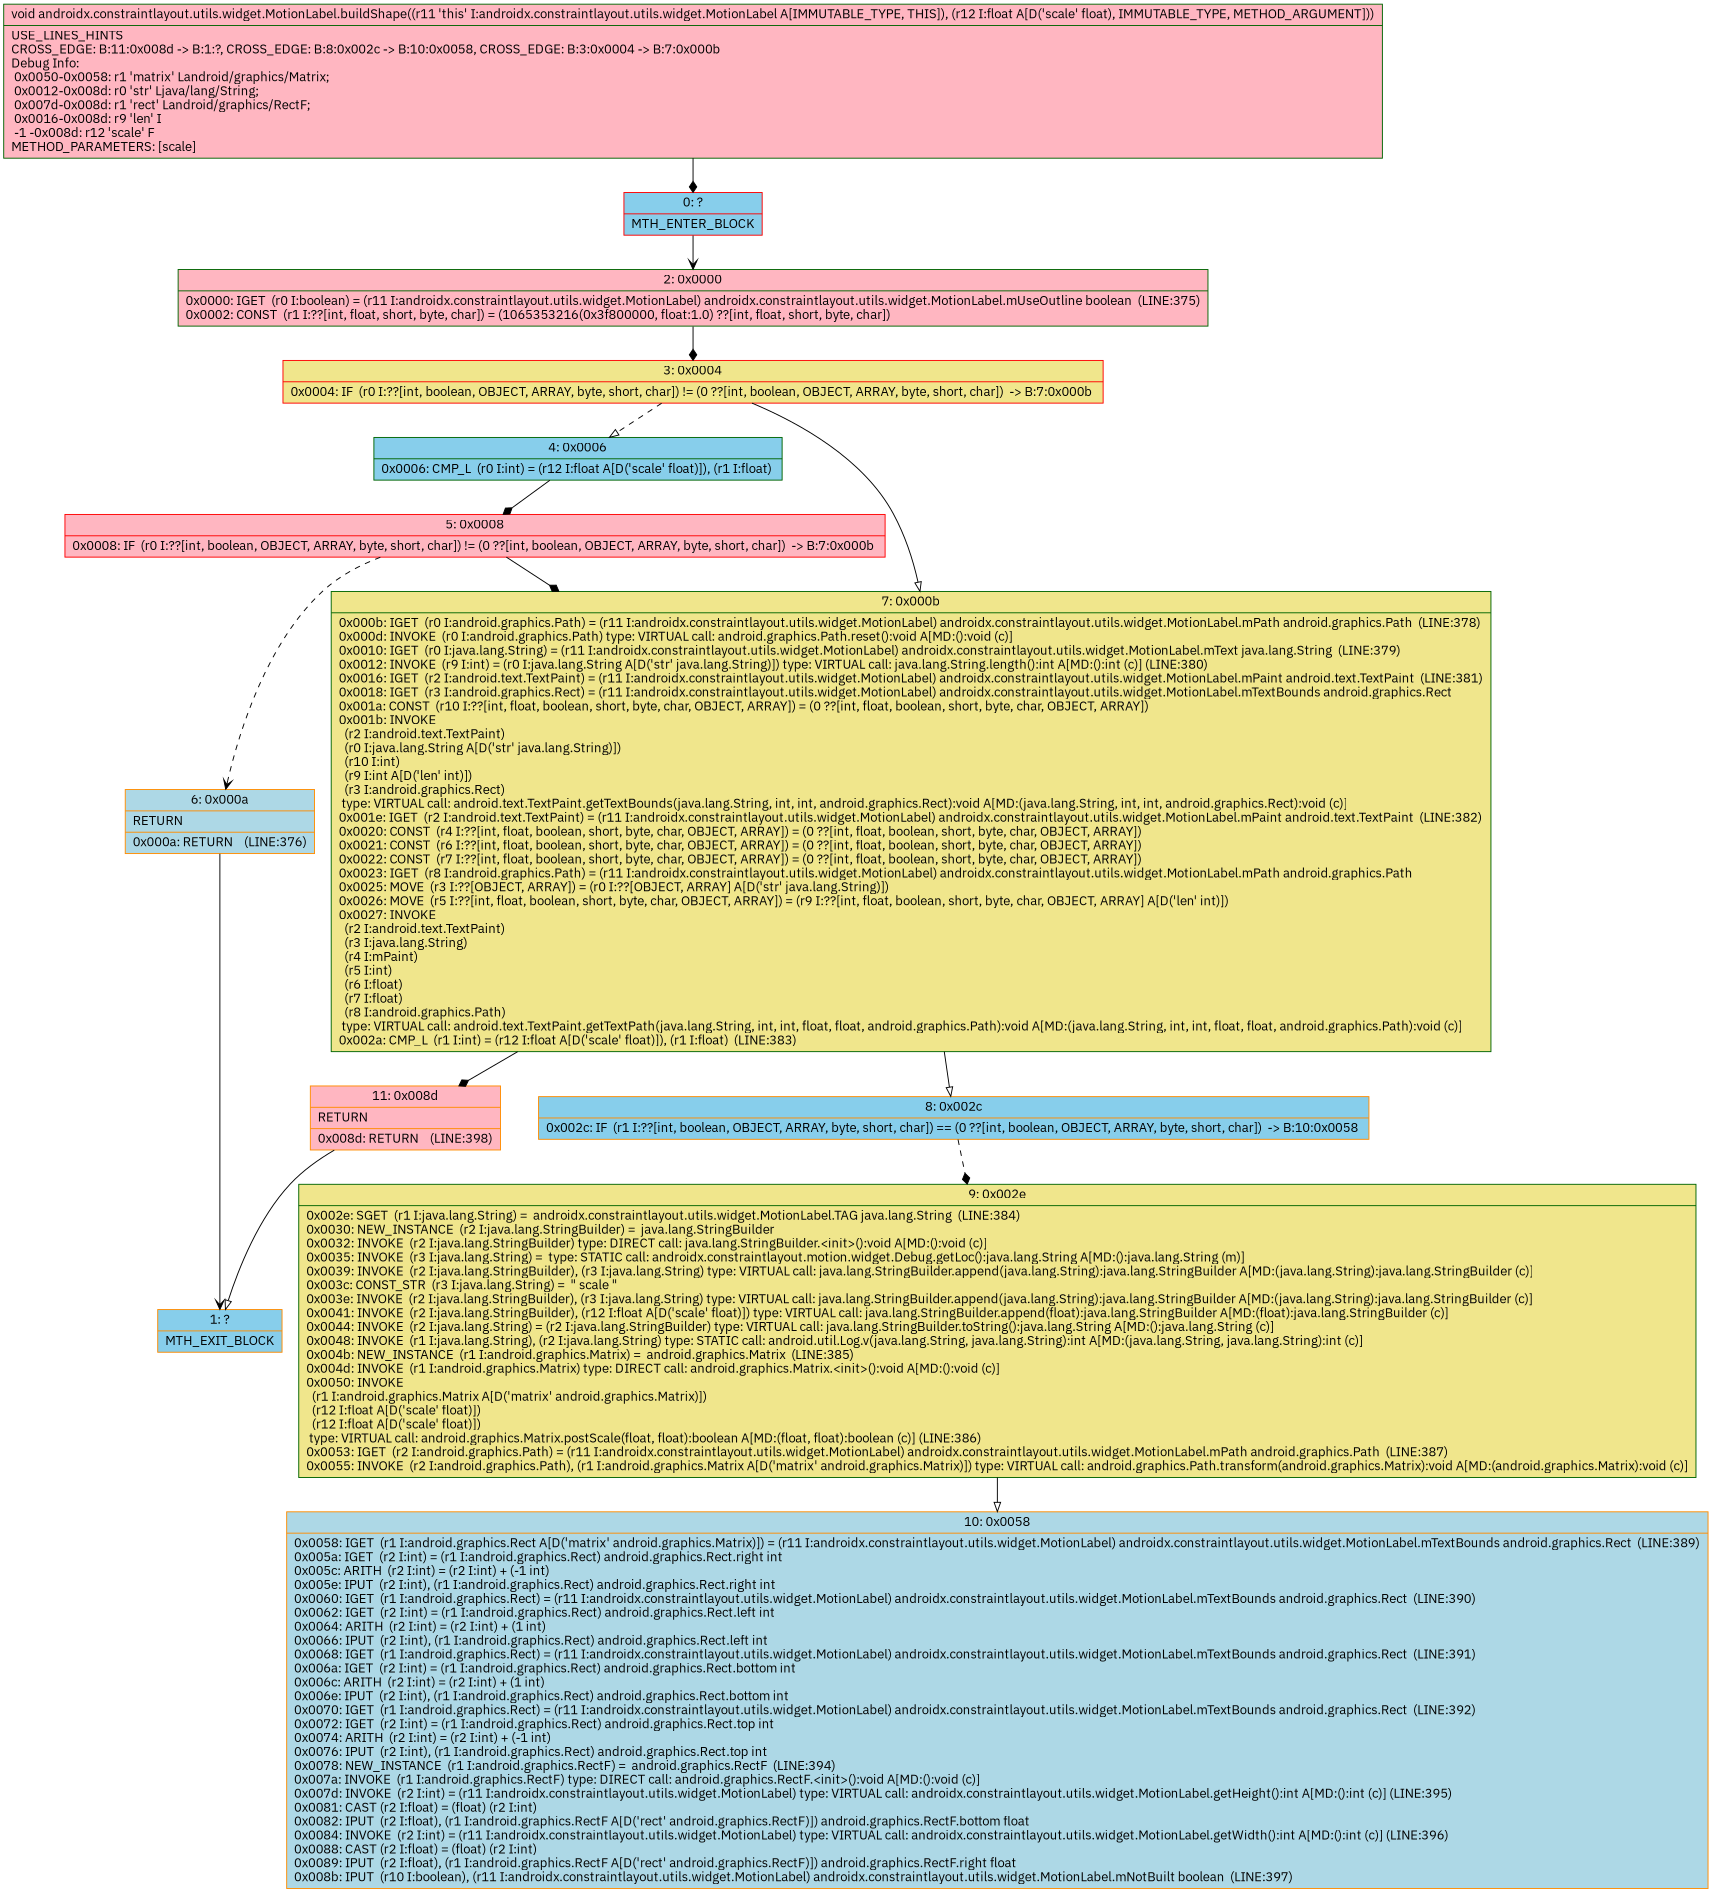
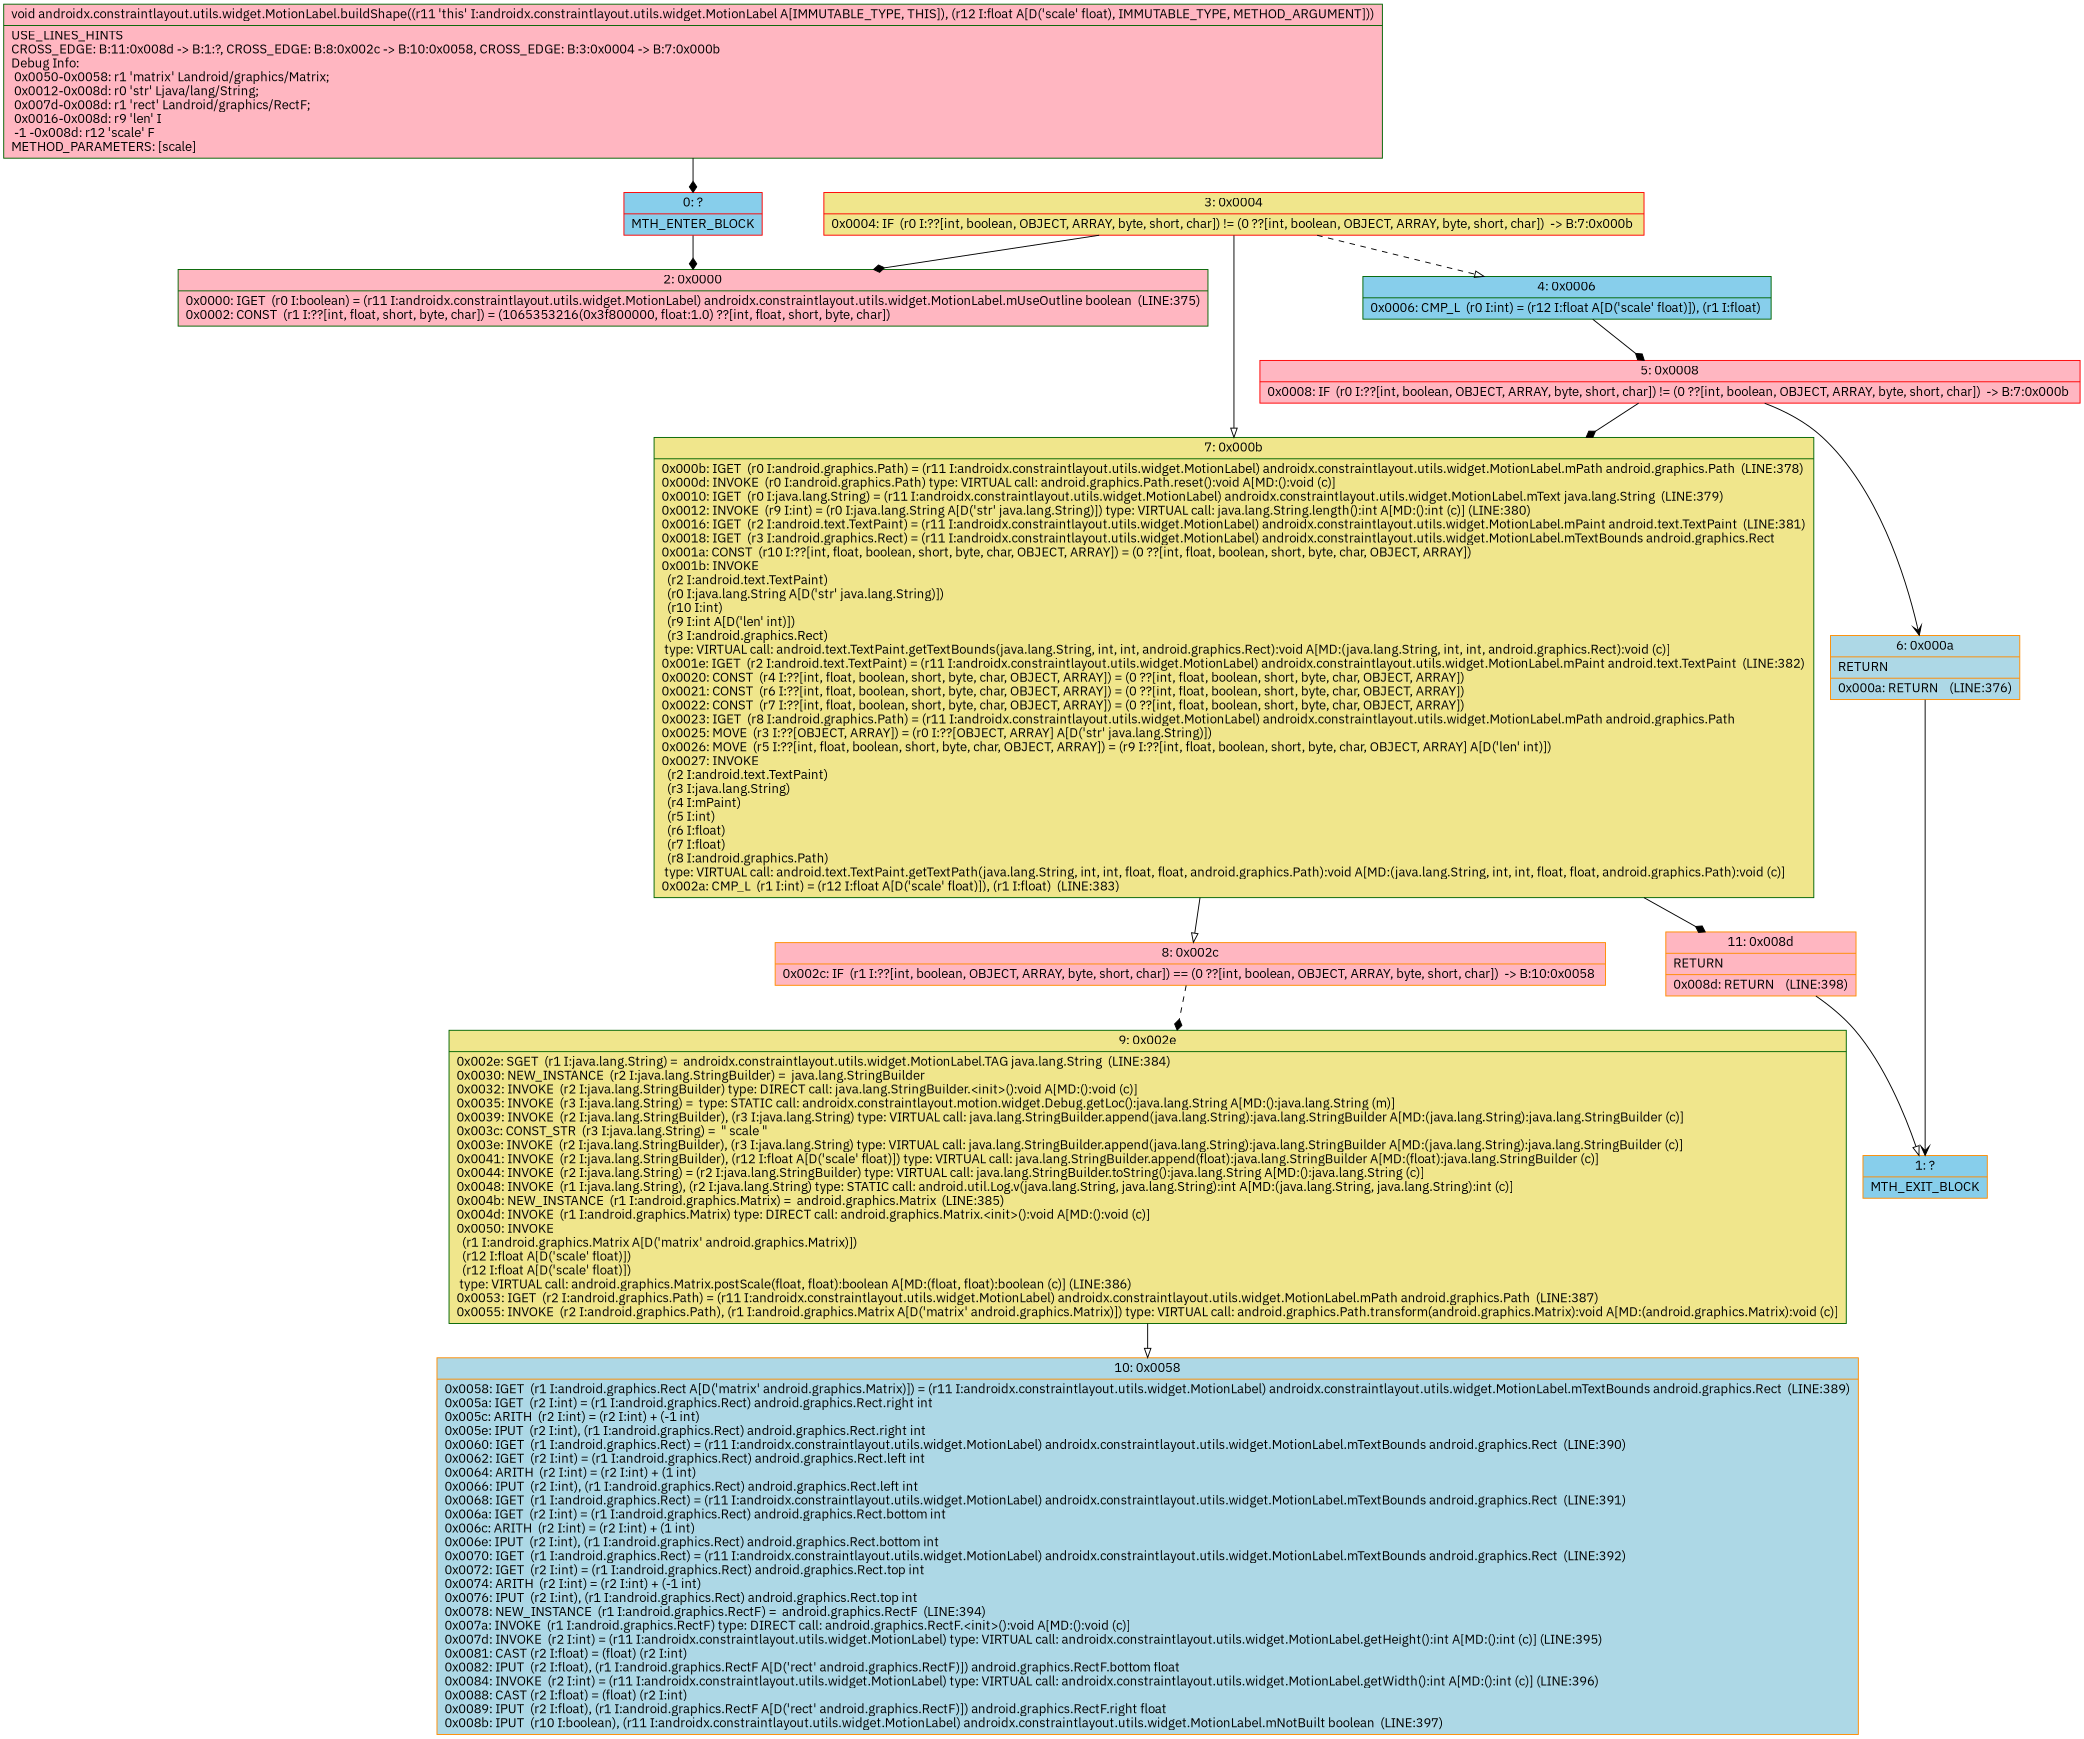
(693, 248) -> (693, 247)
(693, 338) -> (992, 251)
(278, 649) -> (1867, 495)
(954, 1118) -> (1190, 964)
